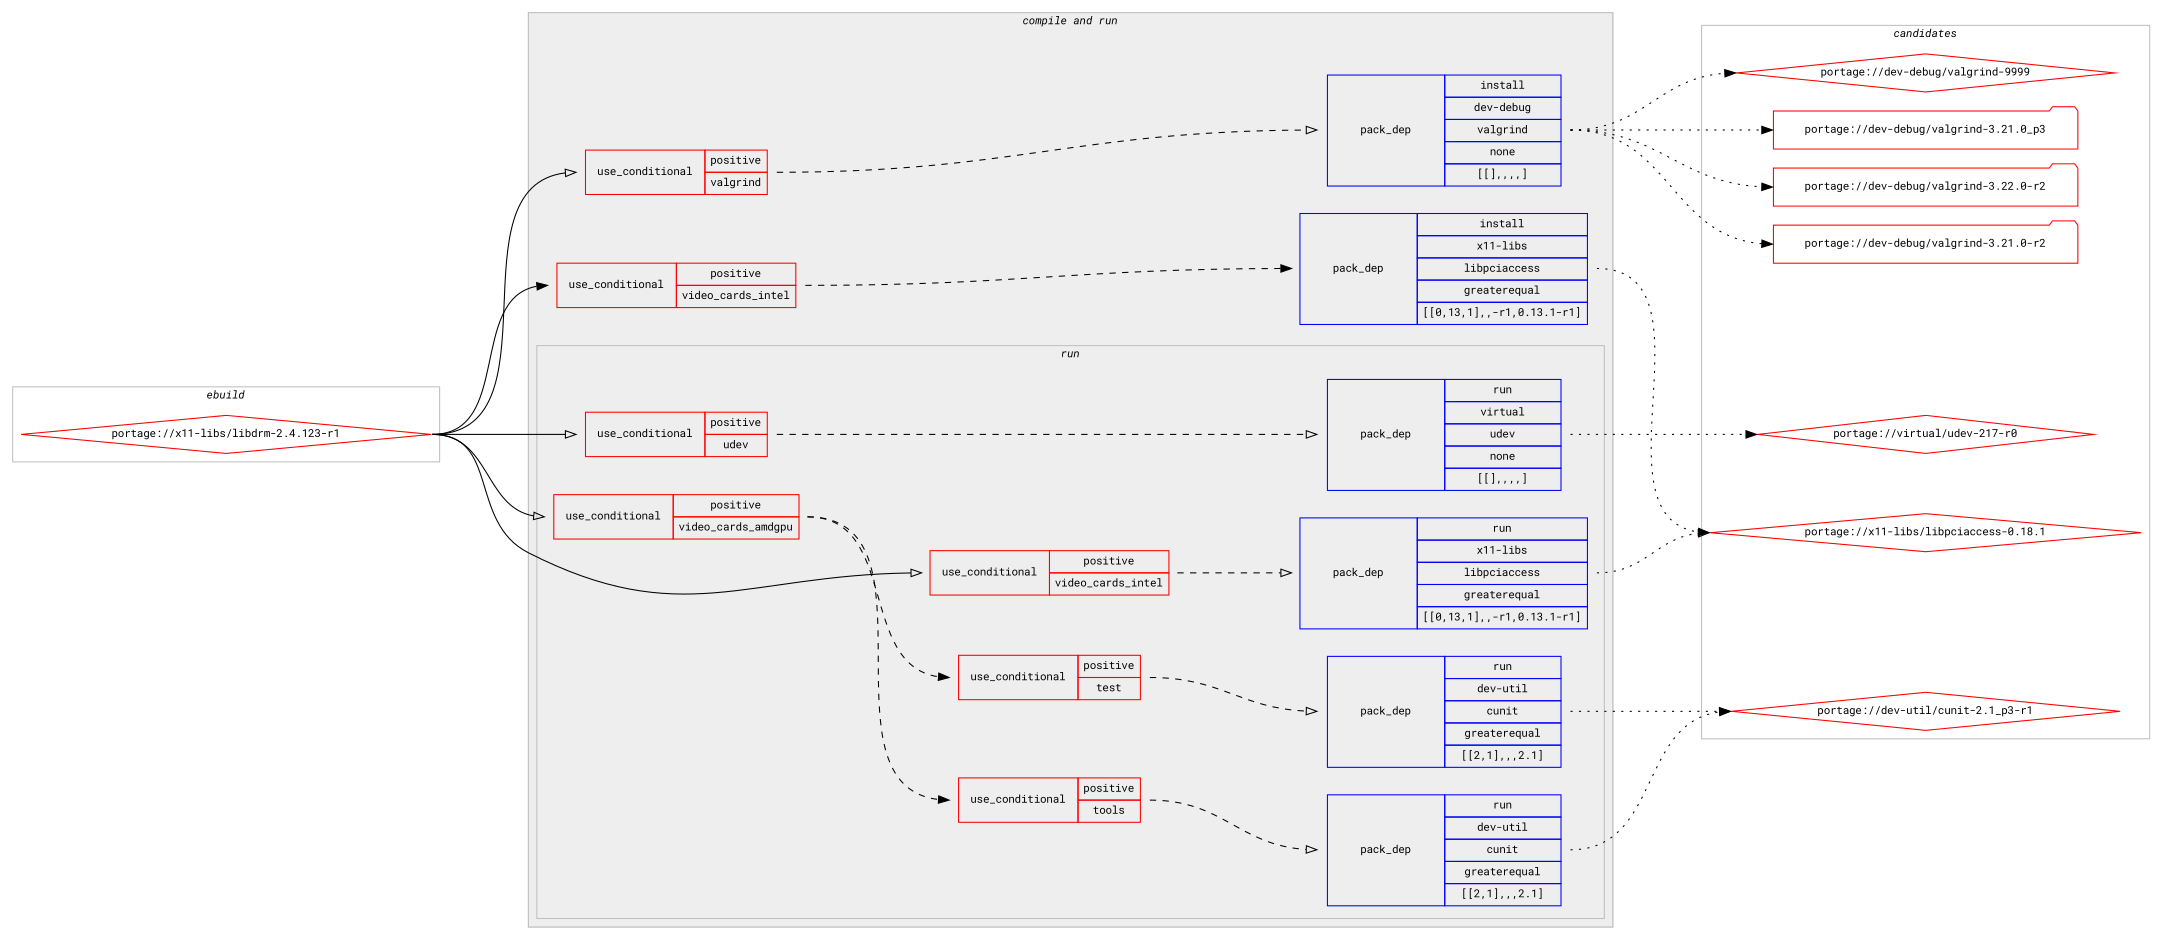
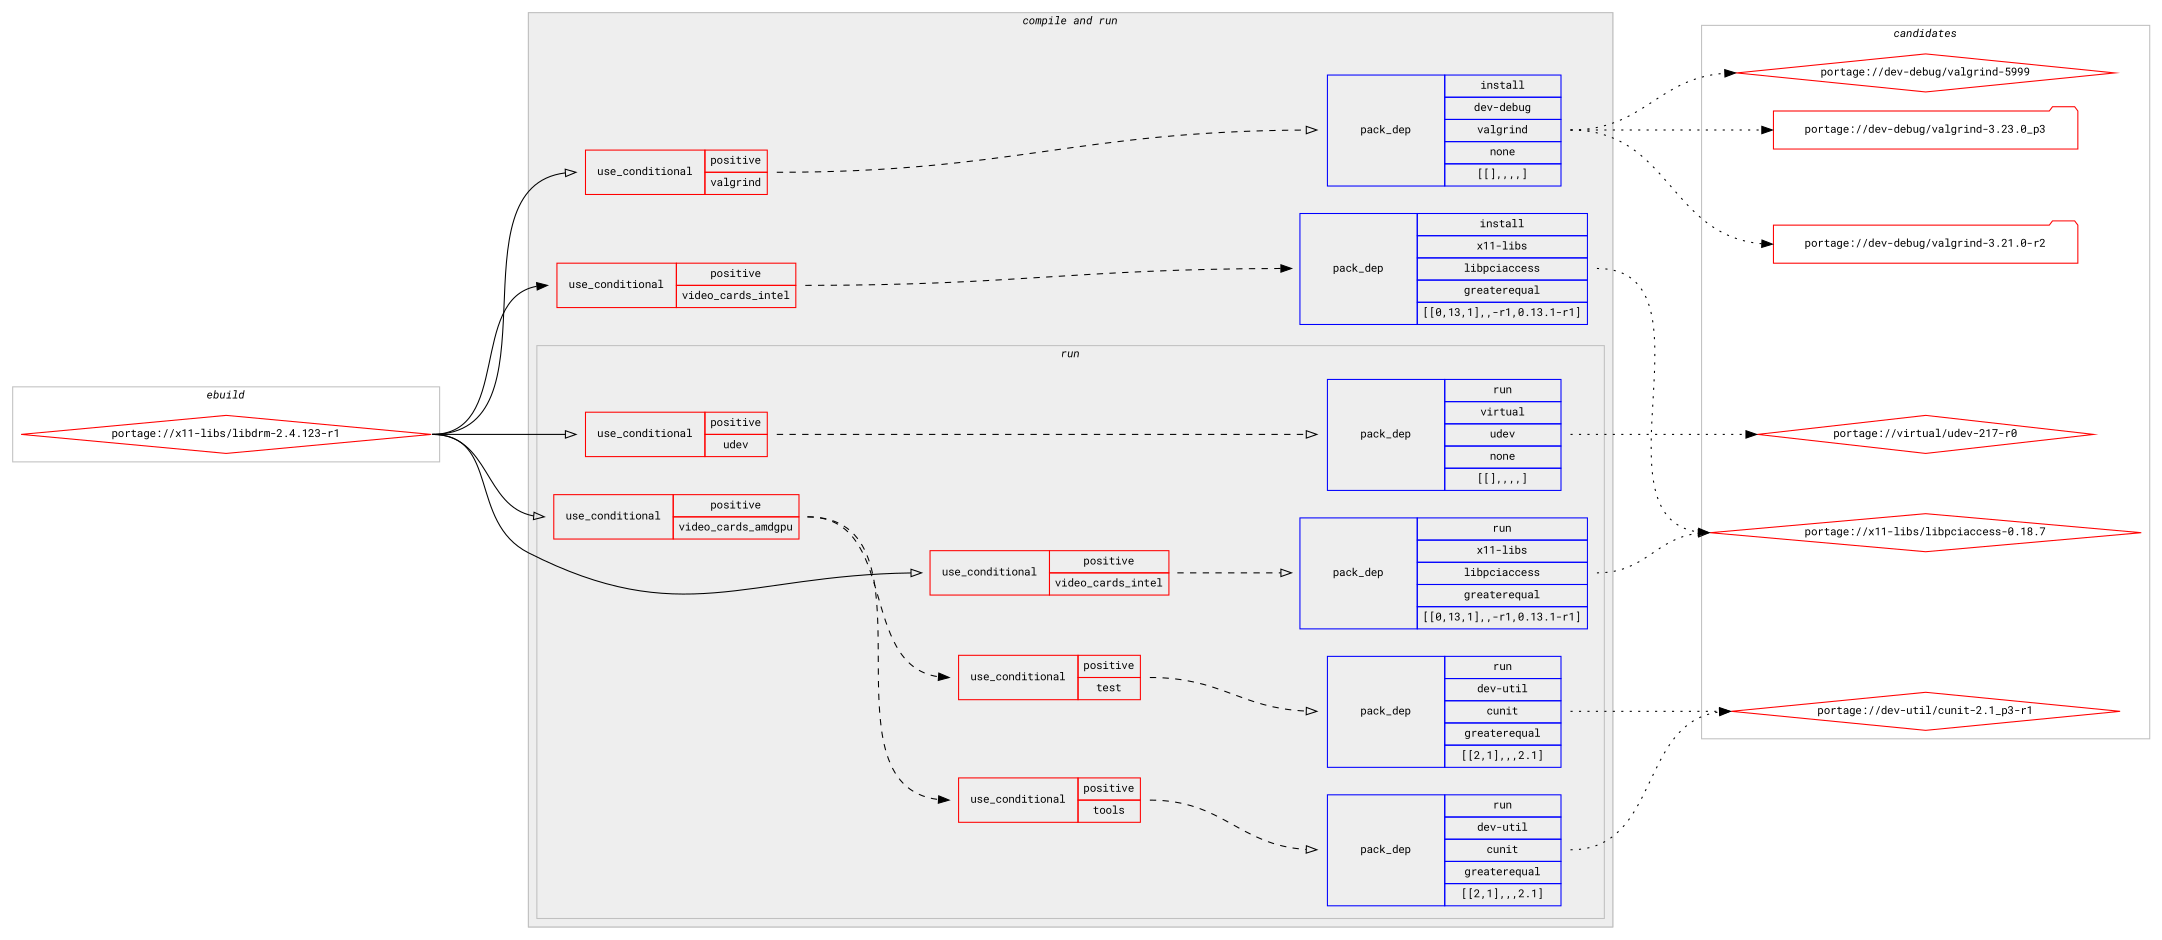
(1926, 73) -> (1926, 73)
(1926, 130) -> (1926, 130)
(1926, 187) -> none
(1926, 533) -> (1926, 533)
